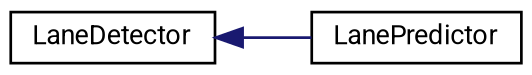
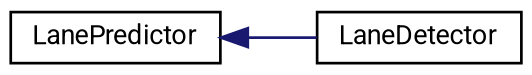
(277, 38) -> (283, 38)
